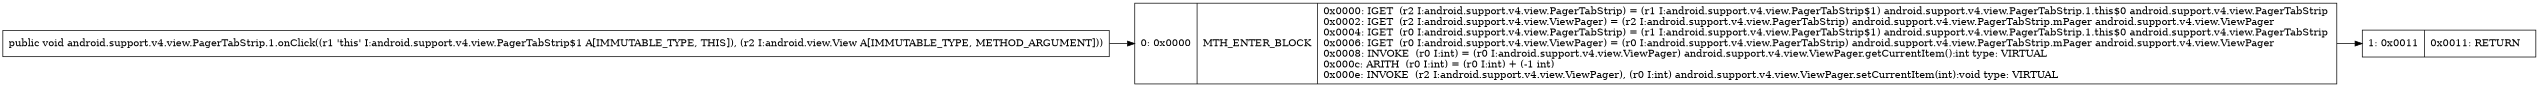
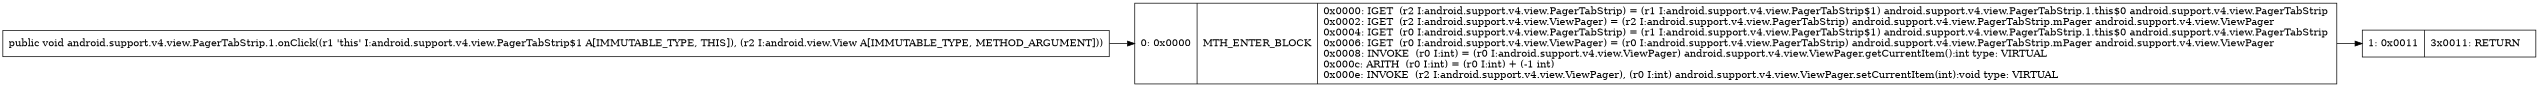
(2480, 43) -> (2480, 43)
